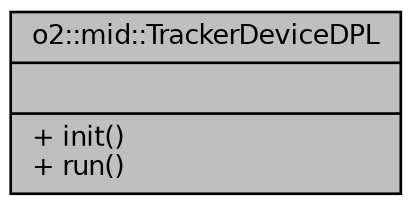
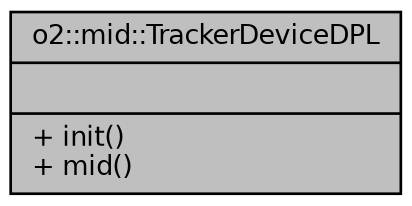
(79, 167) -> (83, 167)
